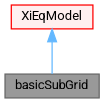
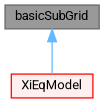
(52, 58) -> (52, 58)
